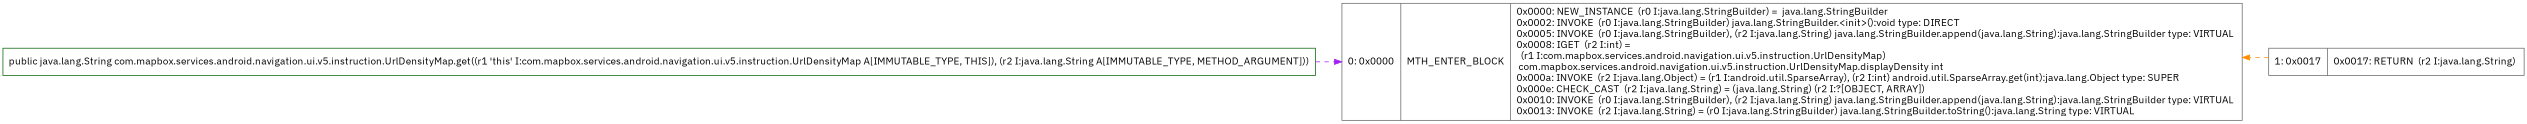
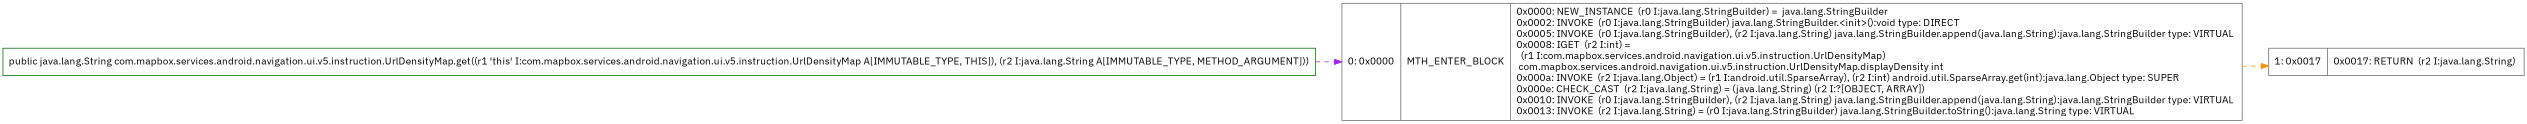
(2259, 58) -> (2252, 66)
